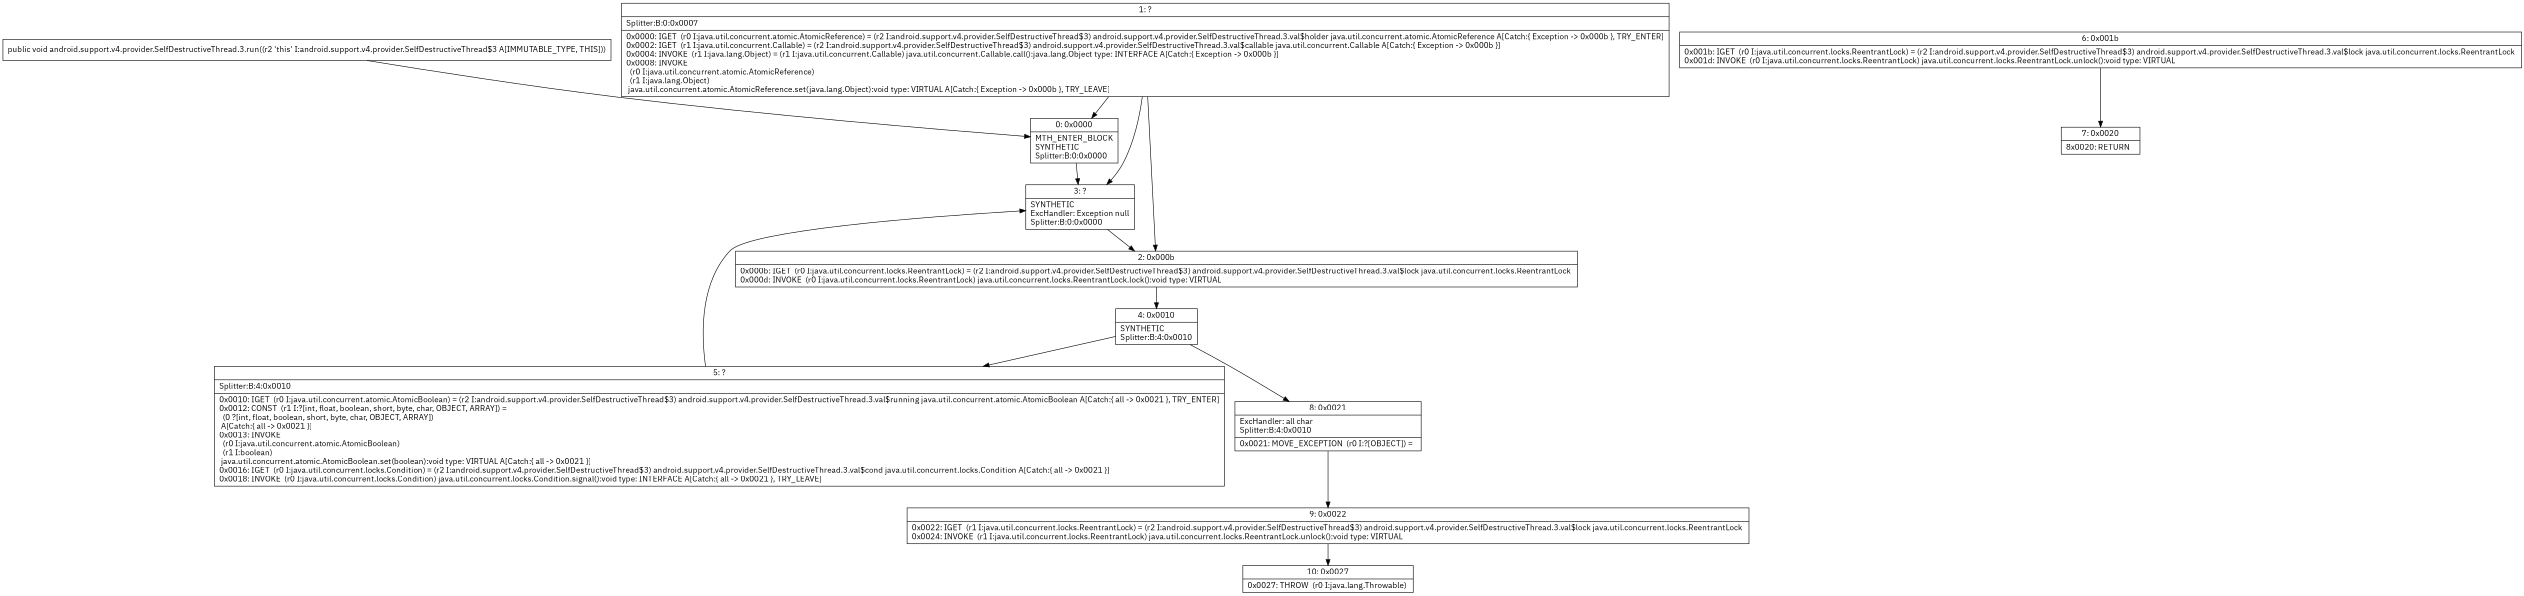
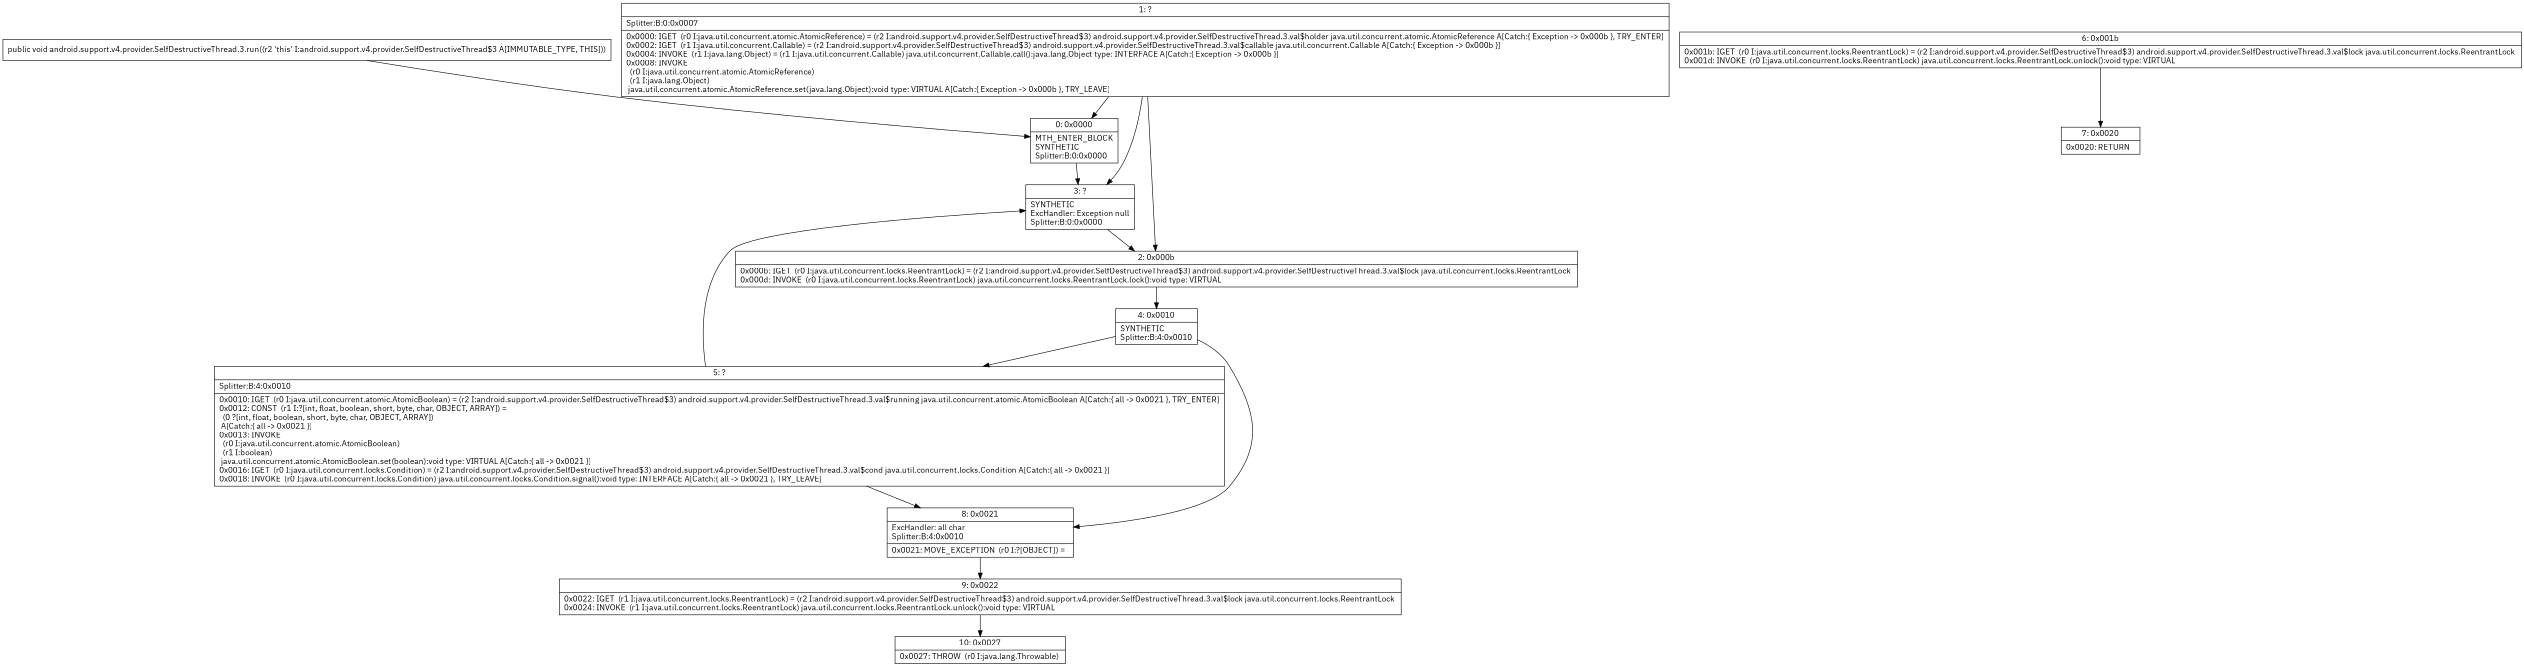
(2101, 147) -> (2101, 147)
none -> (891, 496)
